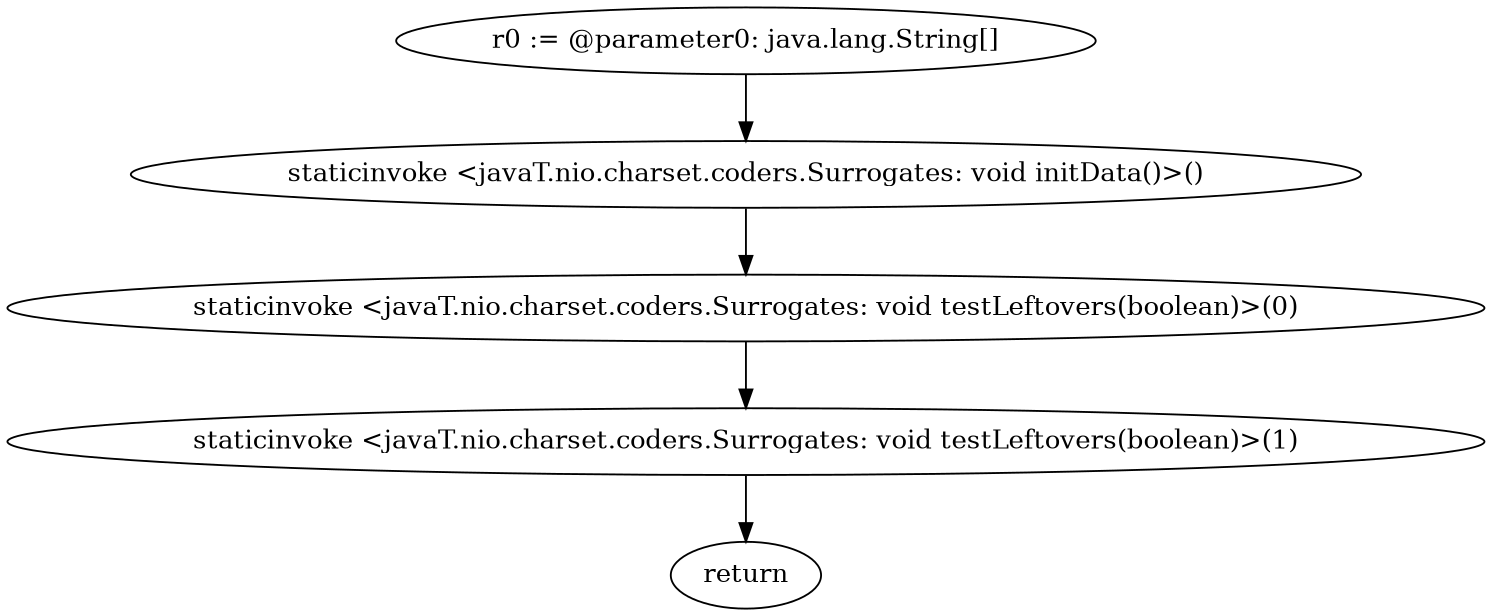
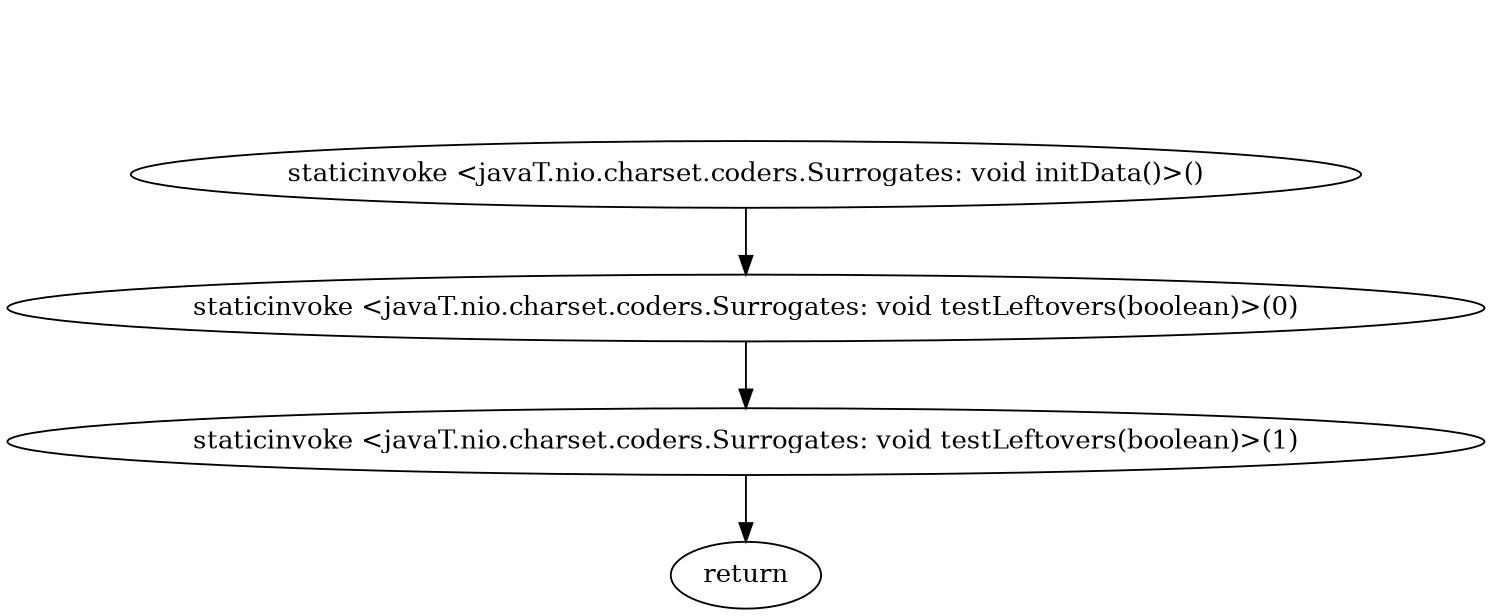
(746, 41) -> none
